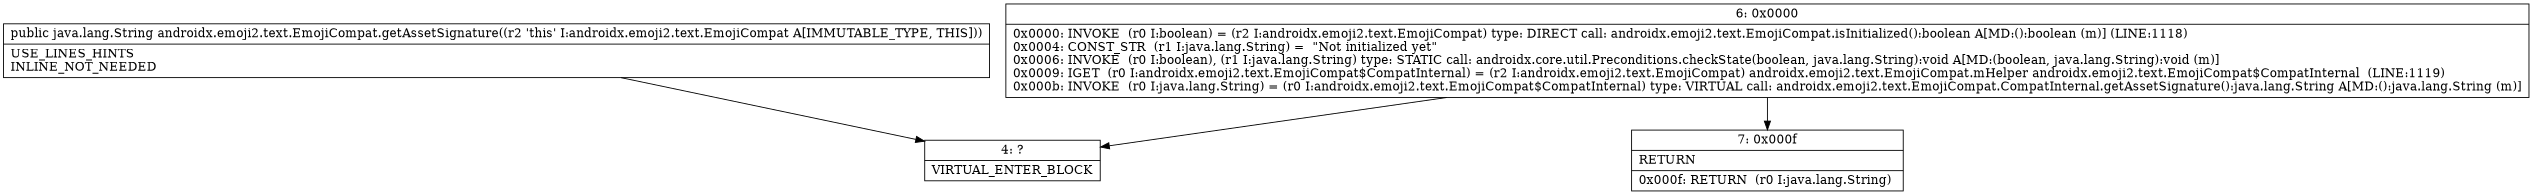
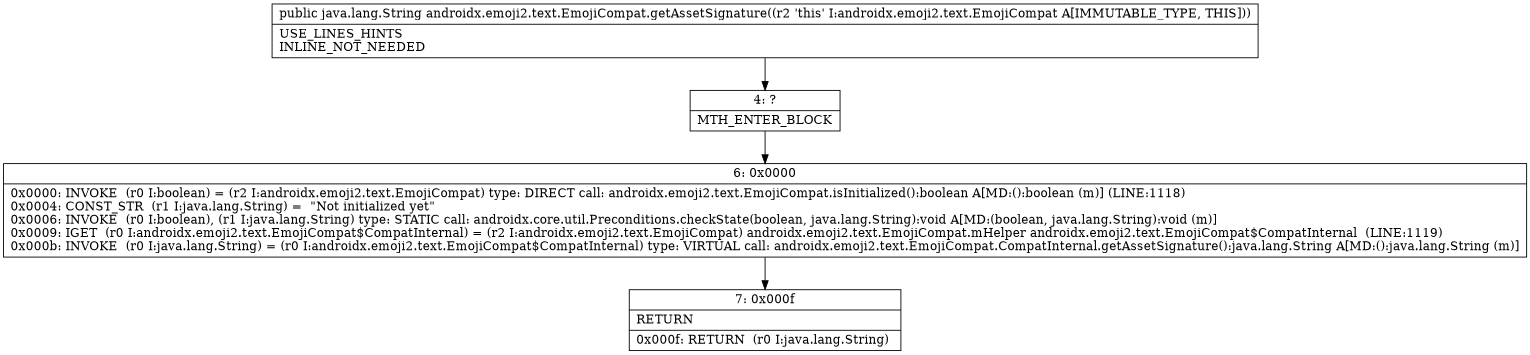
(1278, 122) -> (765, 143)
(1012, 170) -> (765, 120)
